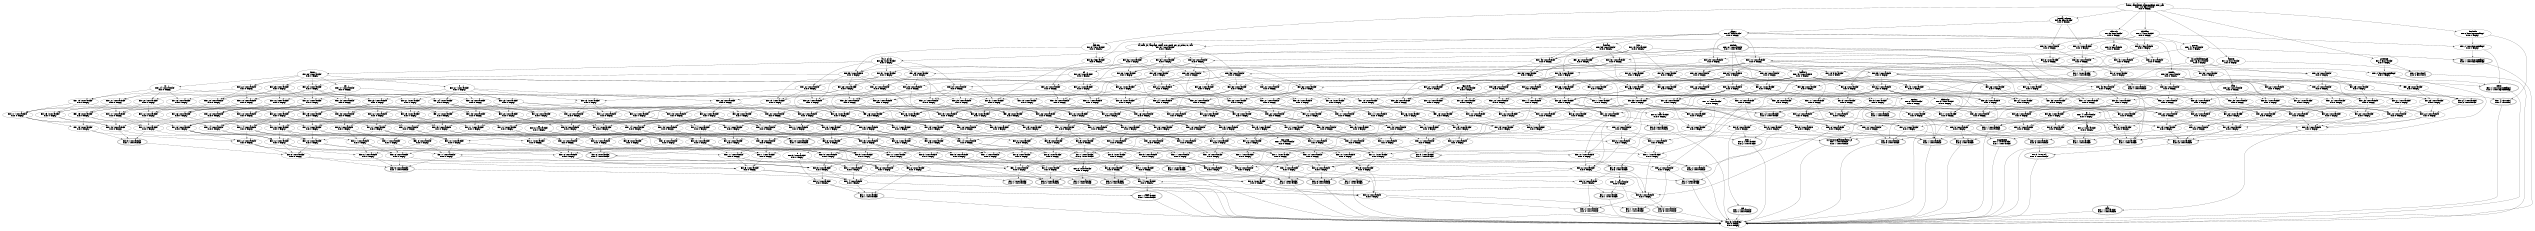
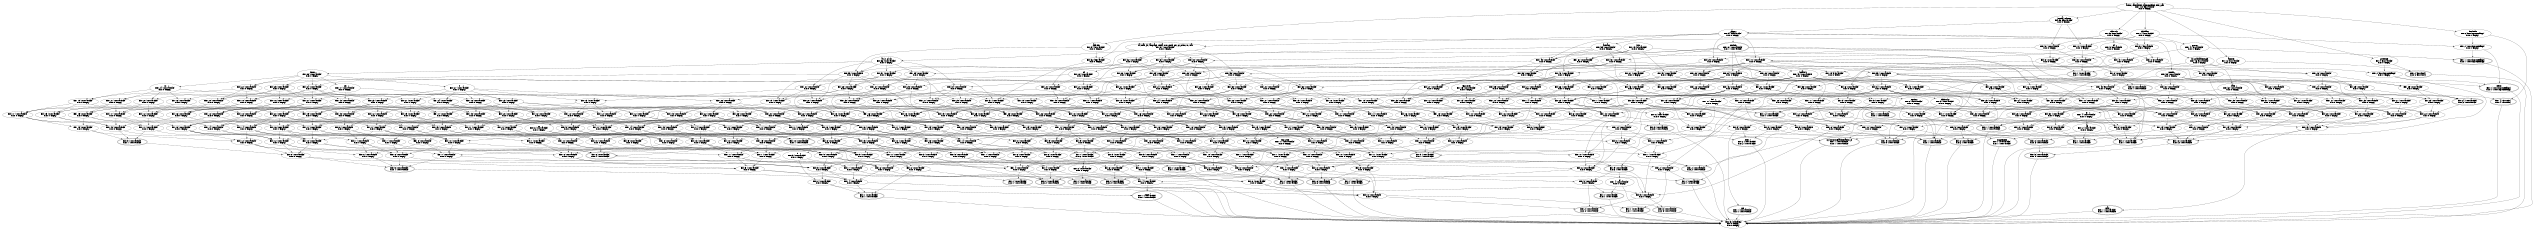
(2040, 156) -> (2040, 156)
